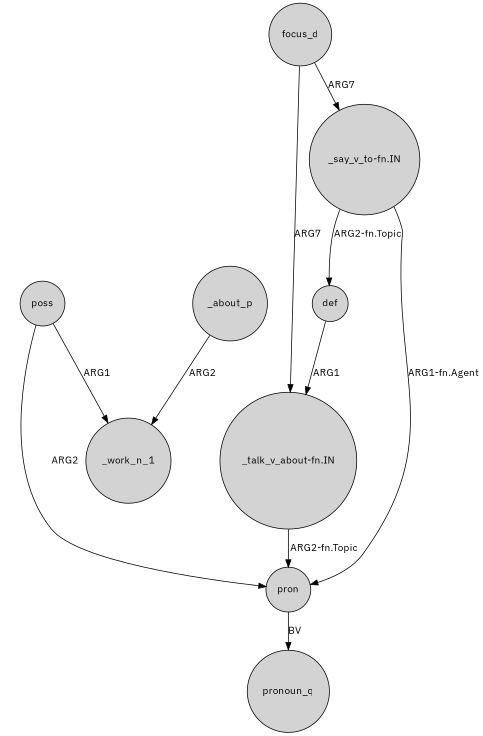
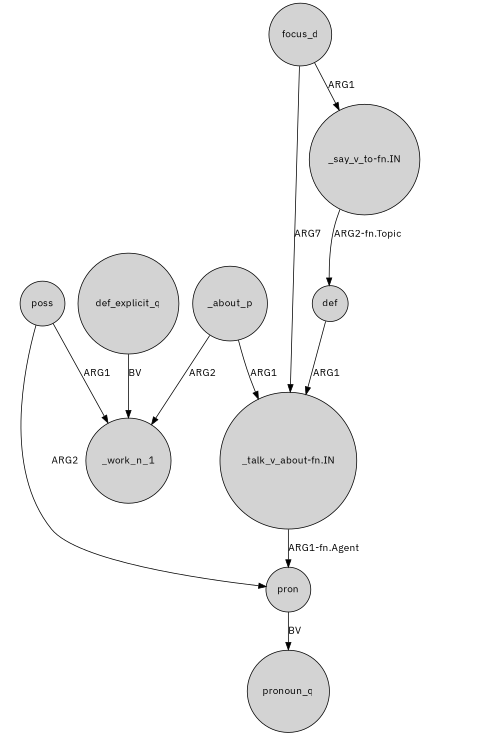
(342, 85) -> (342, 85)
none -> (128, 304)
none -> (246, 366)
(410, 412) -> none
(324, 548) -> (324, 548)
